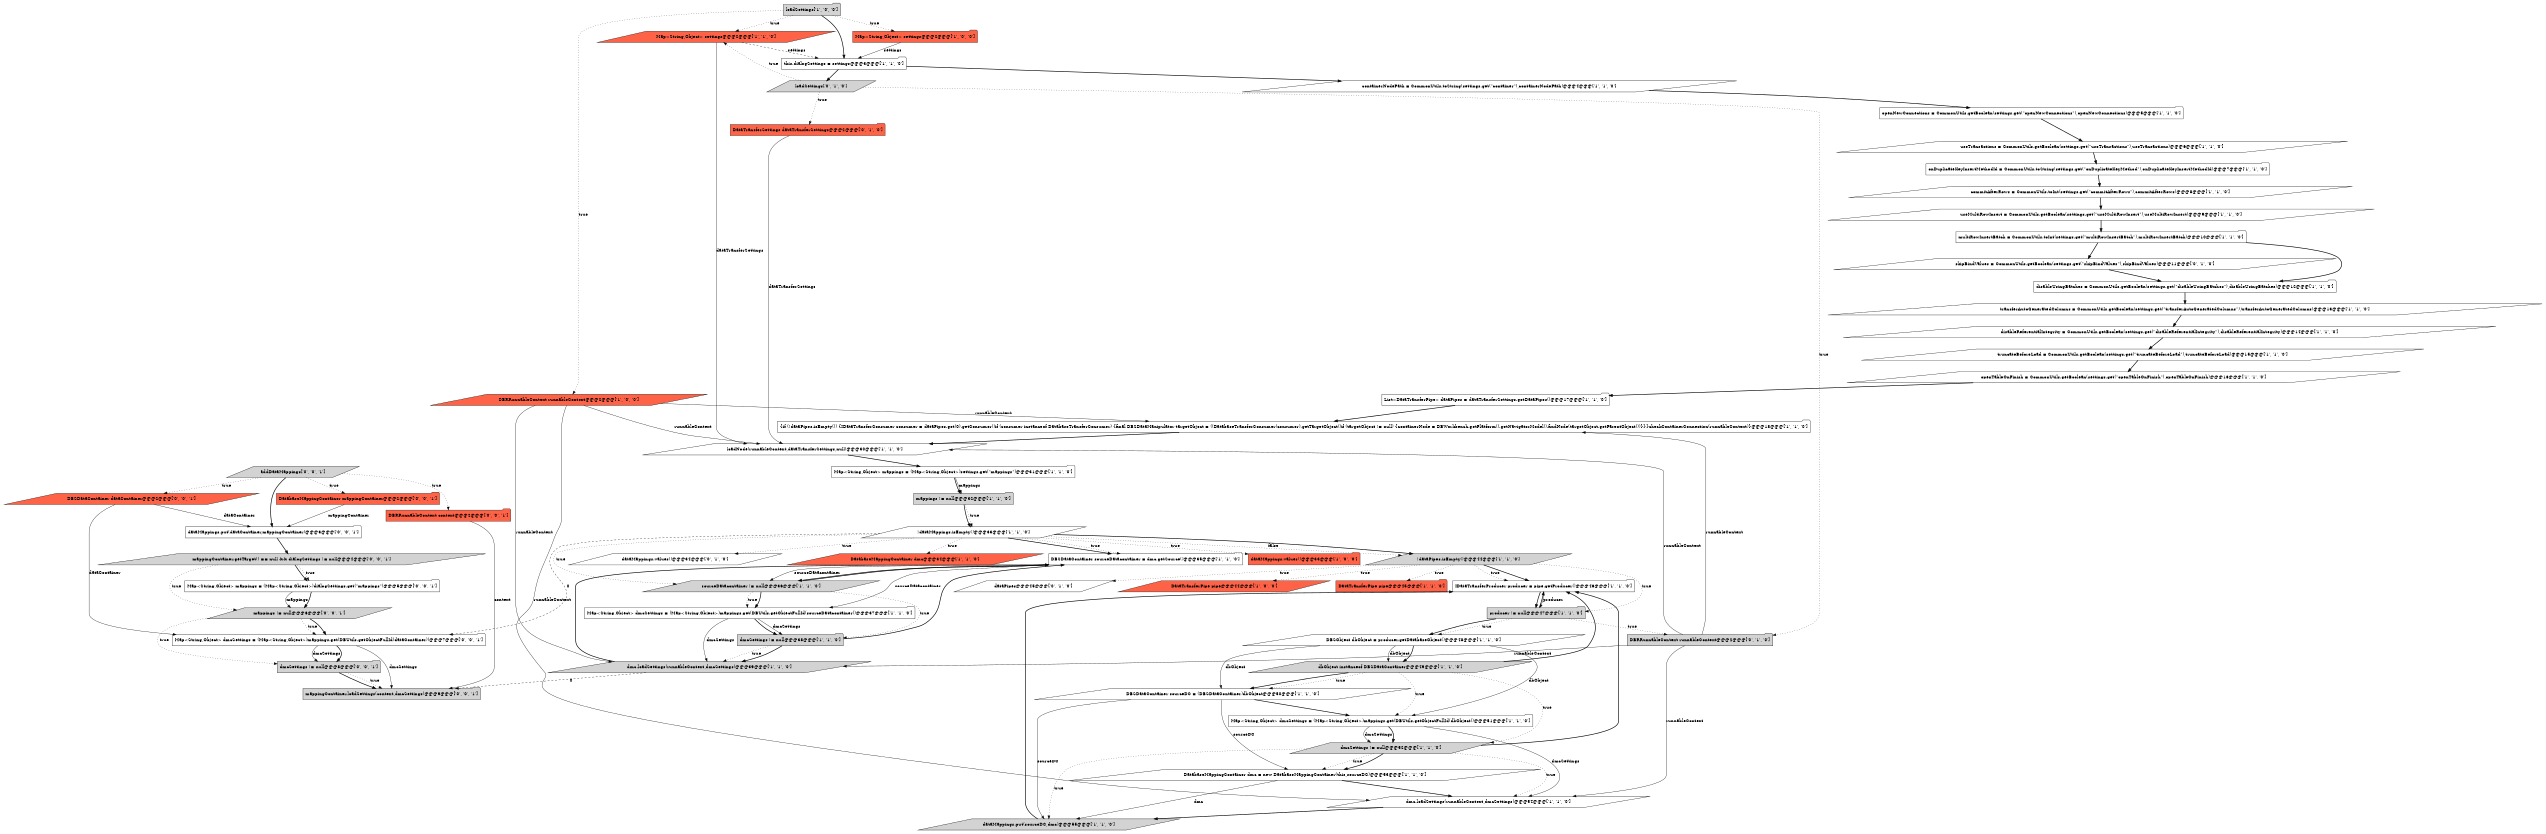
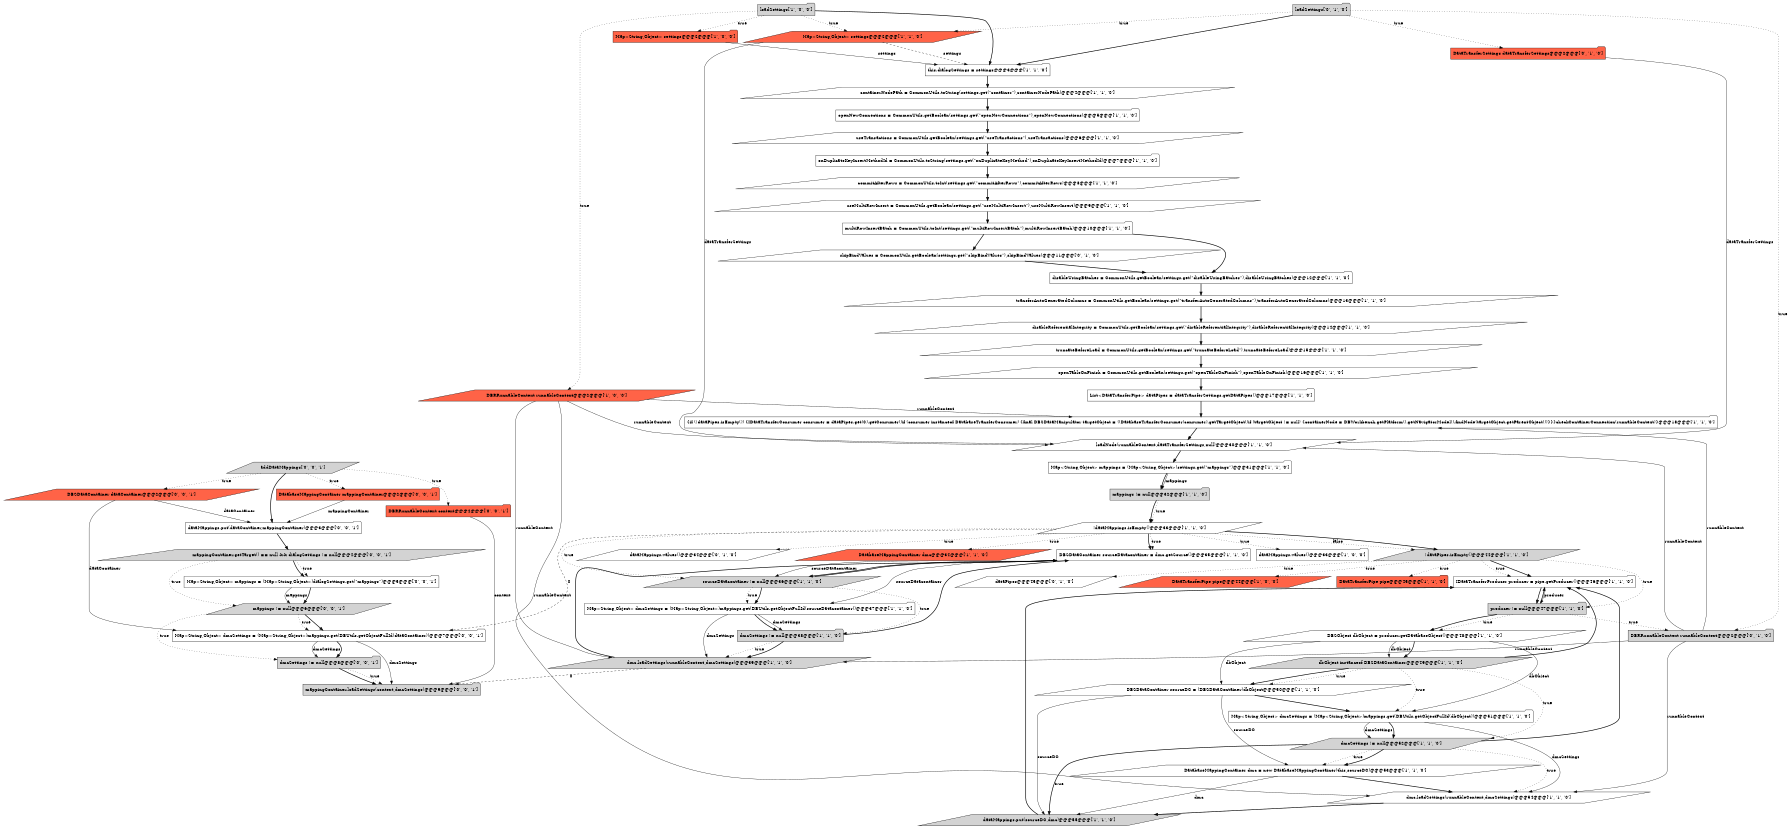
(834, 74) -> (1157, 40)
(821, 86) -> (1321, 10)
(1304, 559) -> (1312, 555)
(1160, 754) -> (1161, 750)
